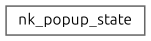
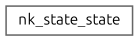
(75, 21) -> (69, 21)
